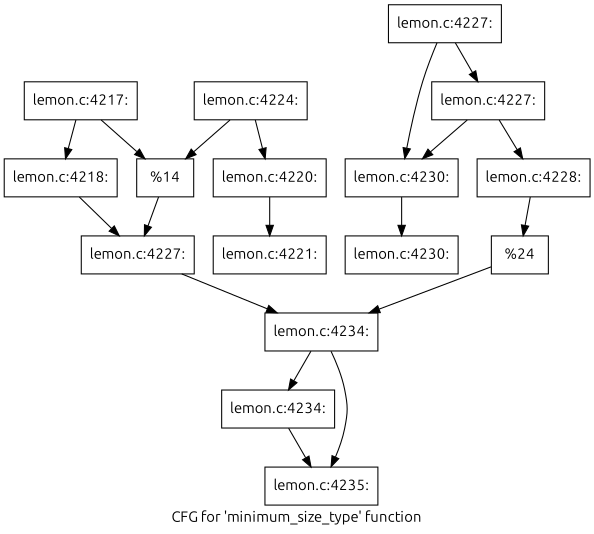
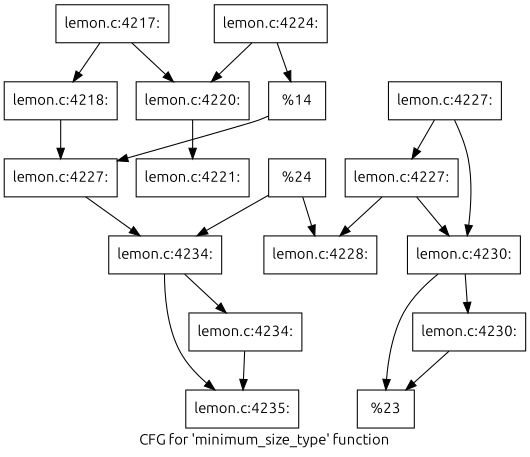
(119, 136) -> (149, 59)
(528, 211) -> (307, 211)
none -> (386, 409)
